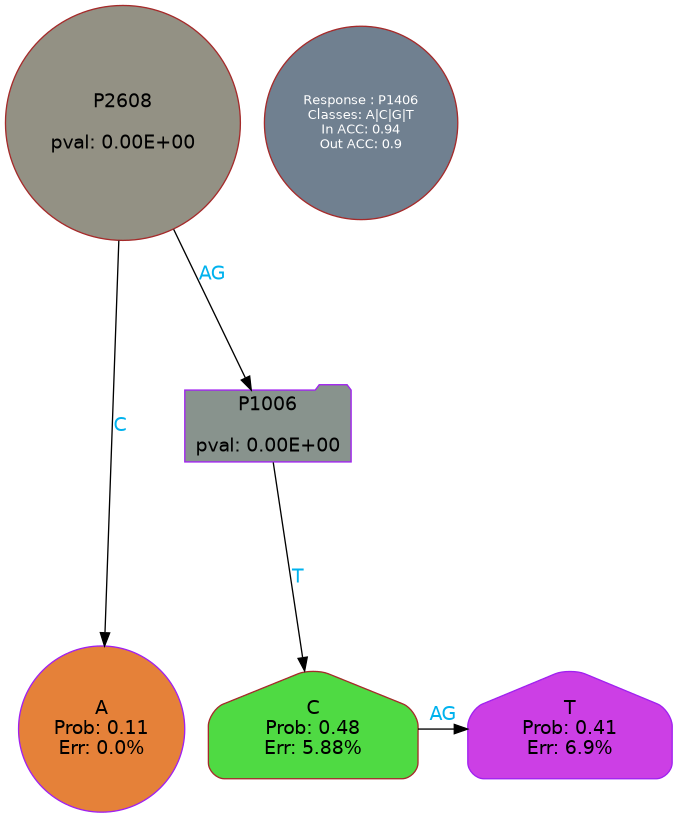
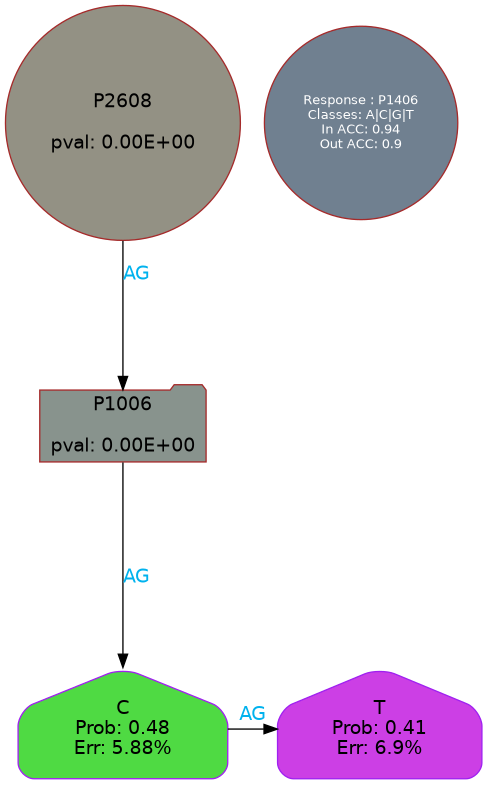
(268, 426) -> (123, 426)
(298, 578) -> (136, 578)
(102, 729) -> none
(313, 729) -> (123, 729)
